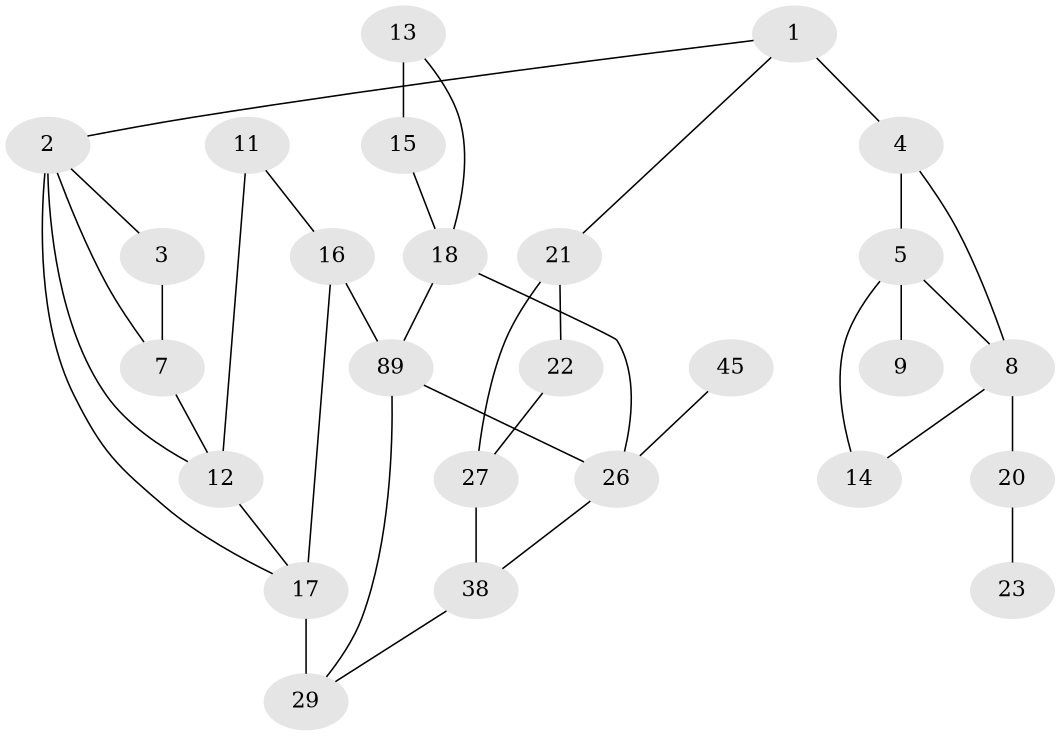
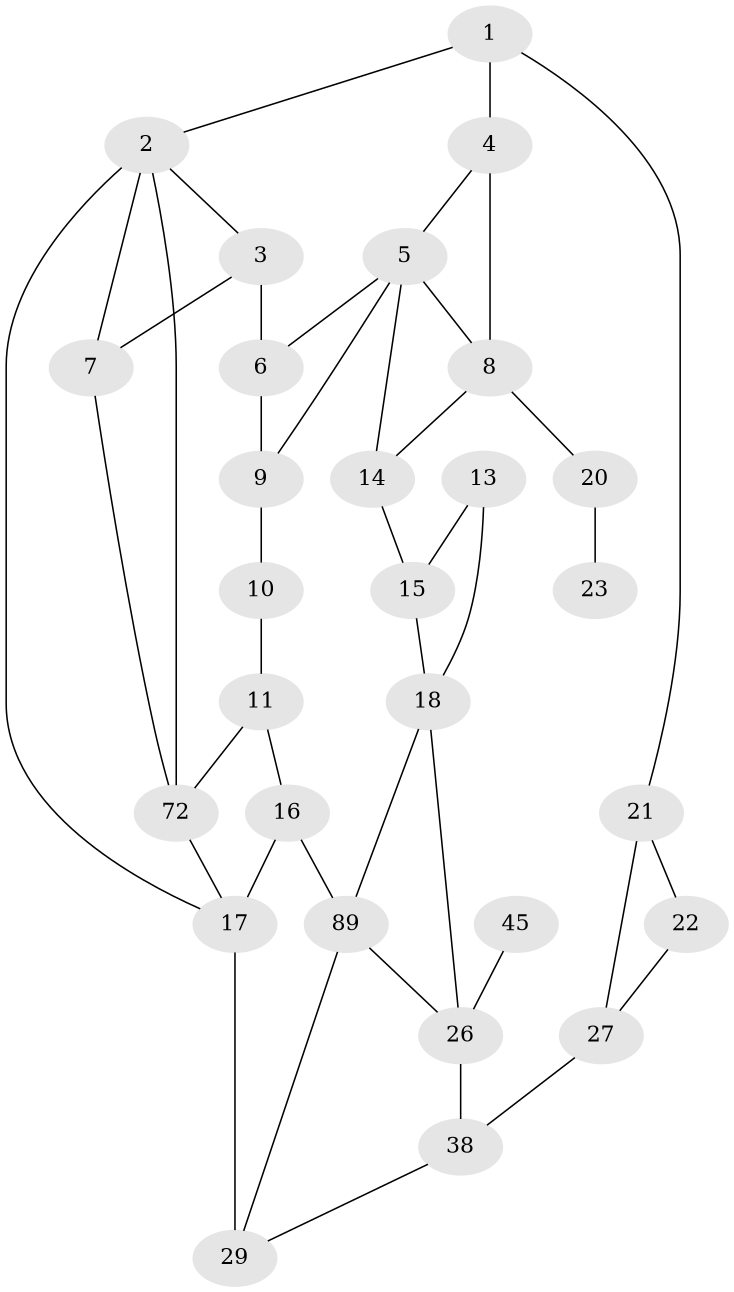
none -> (261, 368)
(221, 479) -> (176, 813)
none -> (393, 535)
none -> (261, 591)
